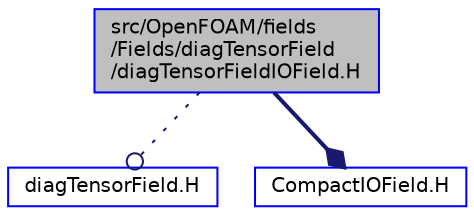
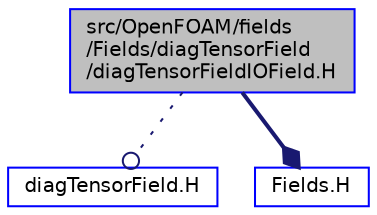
(361, 187) -> (312, 187)
